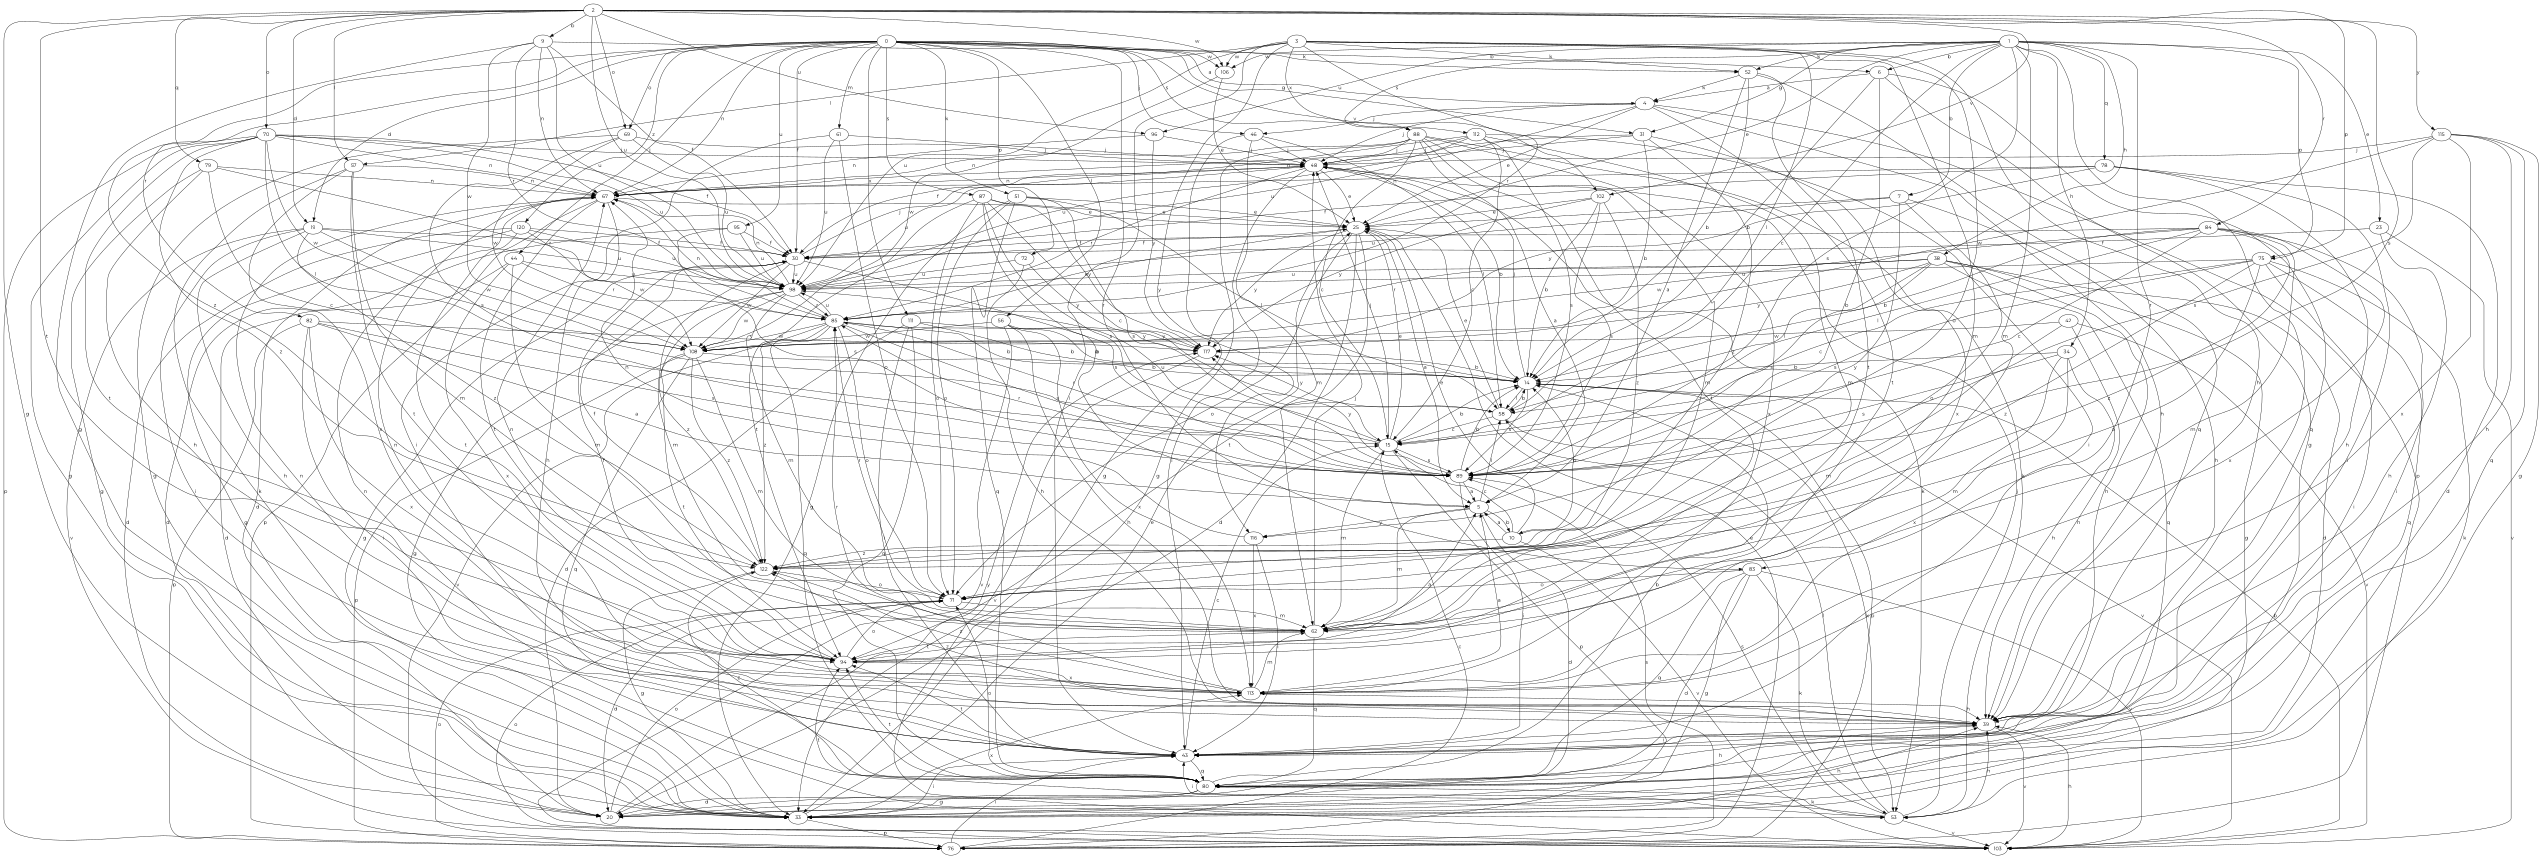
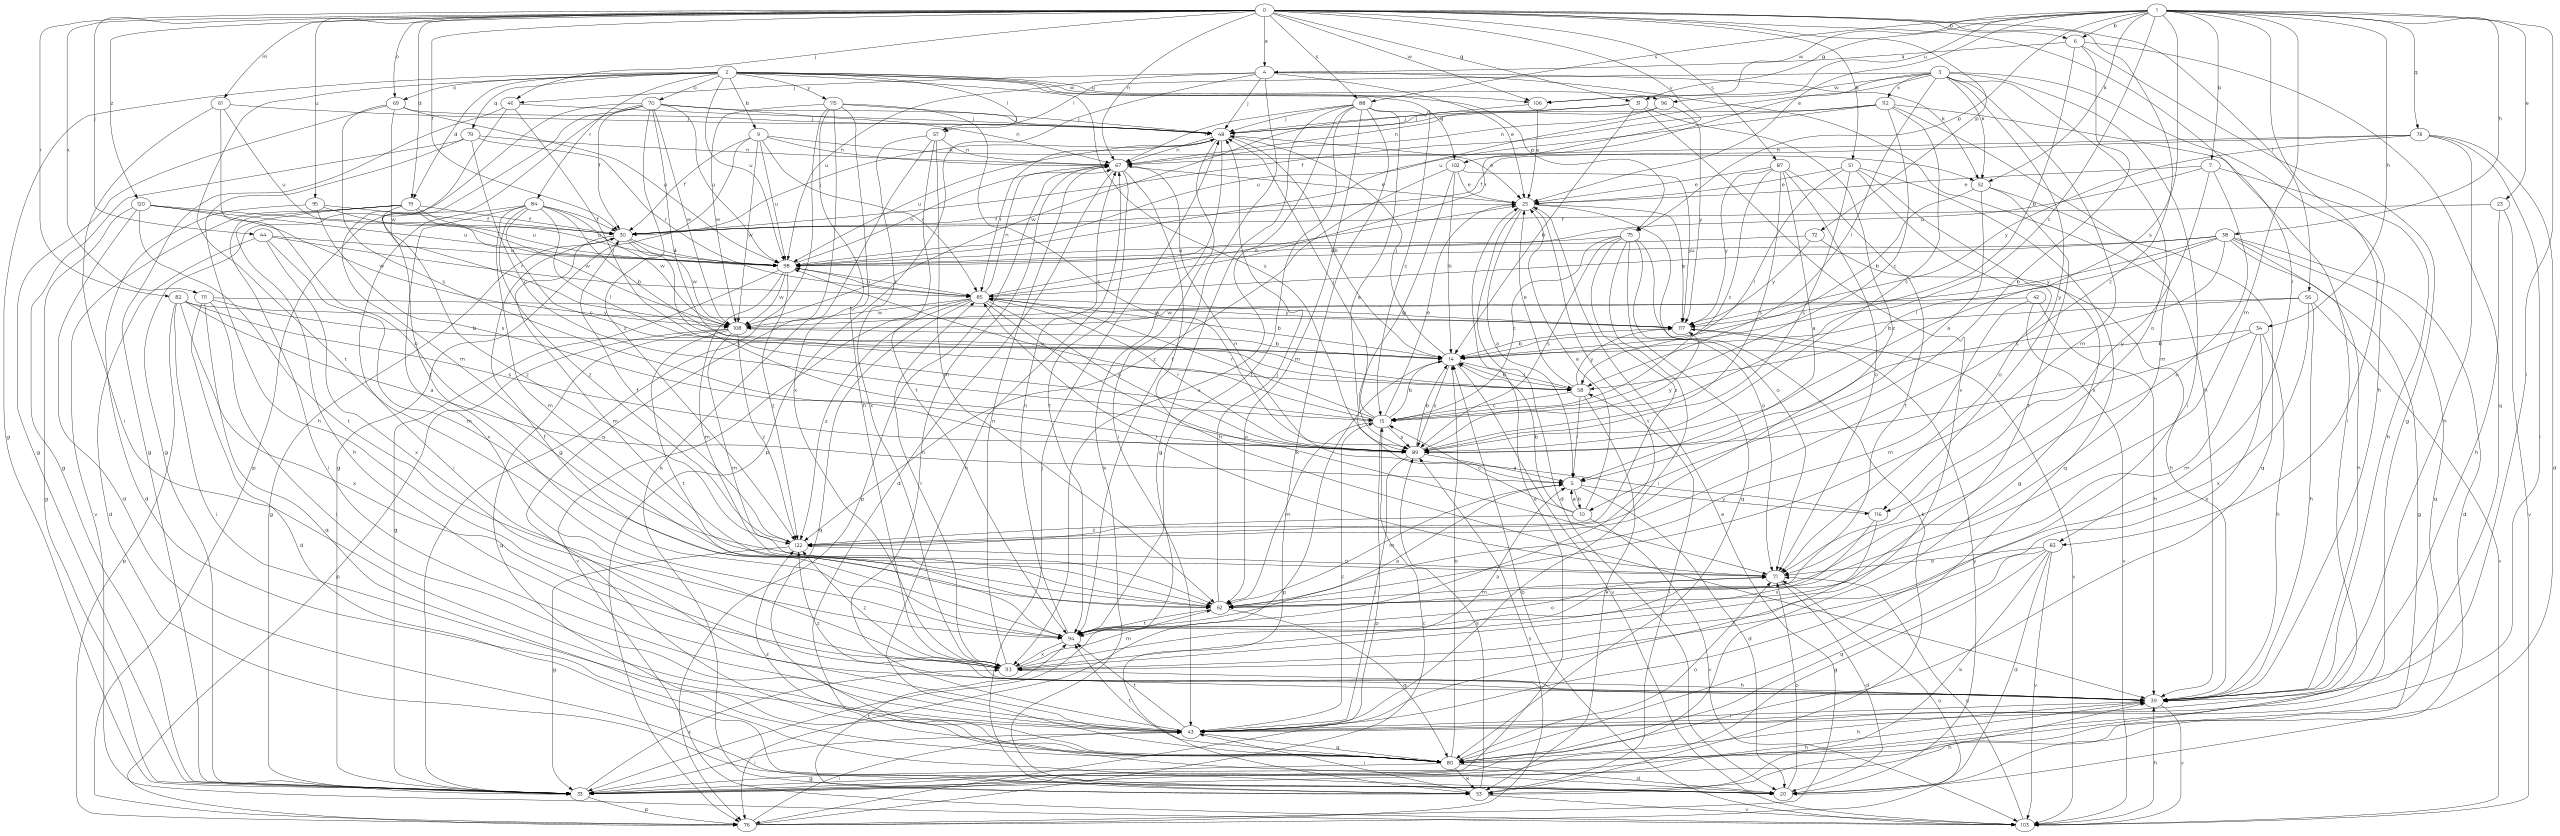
(1698, 87) -> (1663, 78)
(1490, 460) -> (1577, 435)
